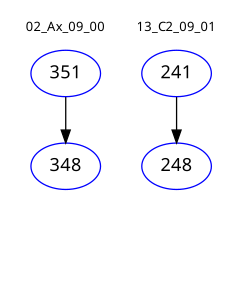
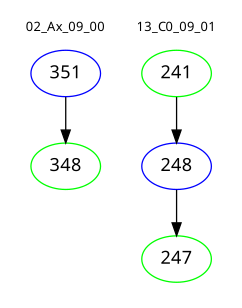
(177, 28) -> (177, 28)
(177, 73) -> (177, 73)
(66, 166) -> (66, 166)
none -> (177, 259)
